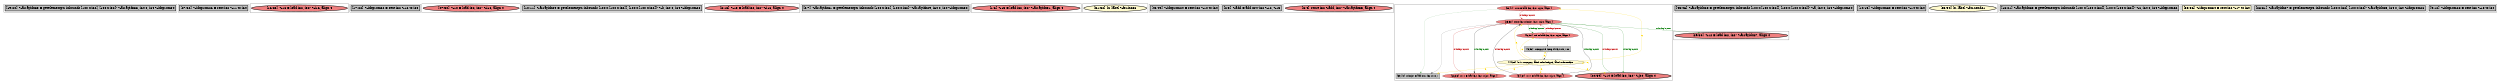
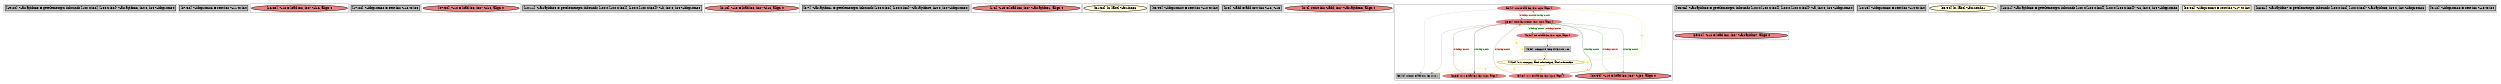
(1627, 28) -> (1535, 16)
(1493, 52) -> (1493, 52)
